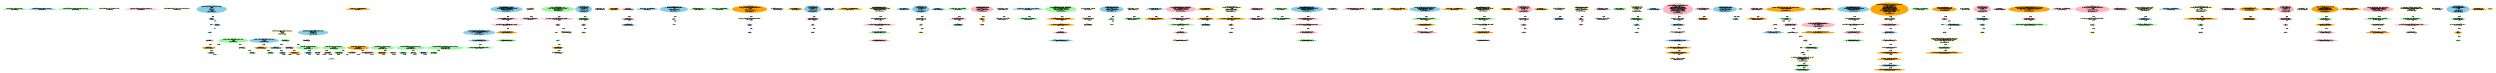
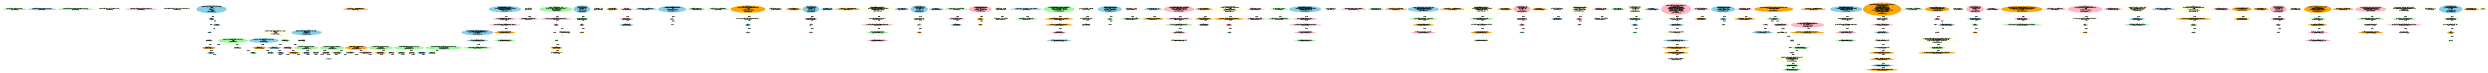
(1738, 14) -> (1723, 22)
